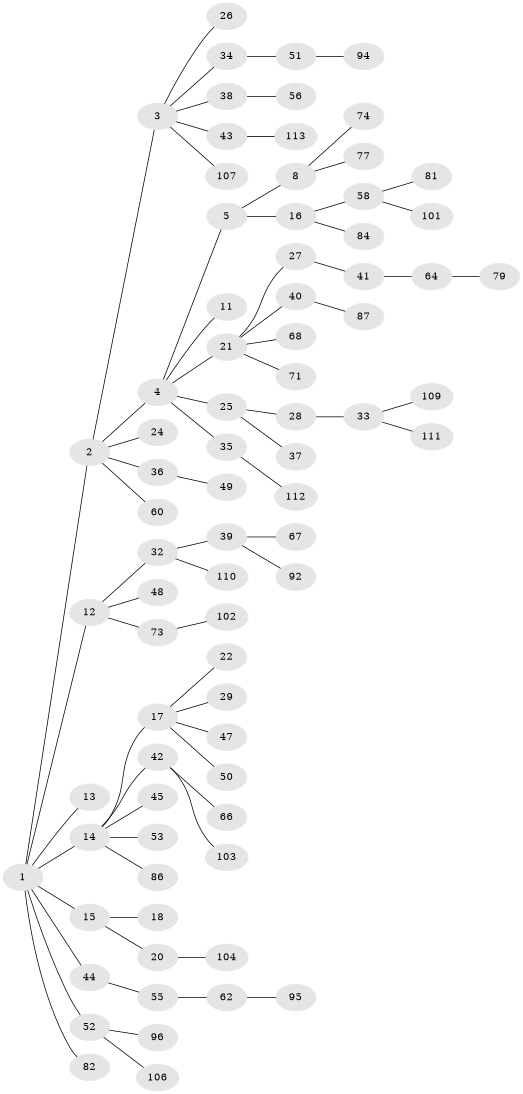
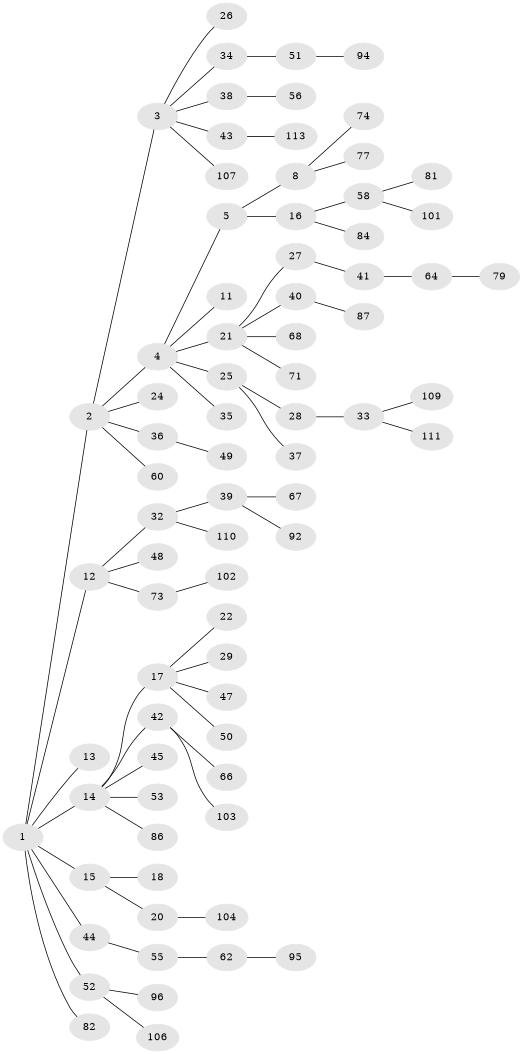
(296, 497) -> none
